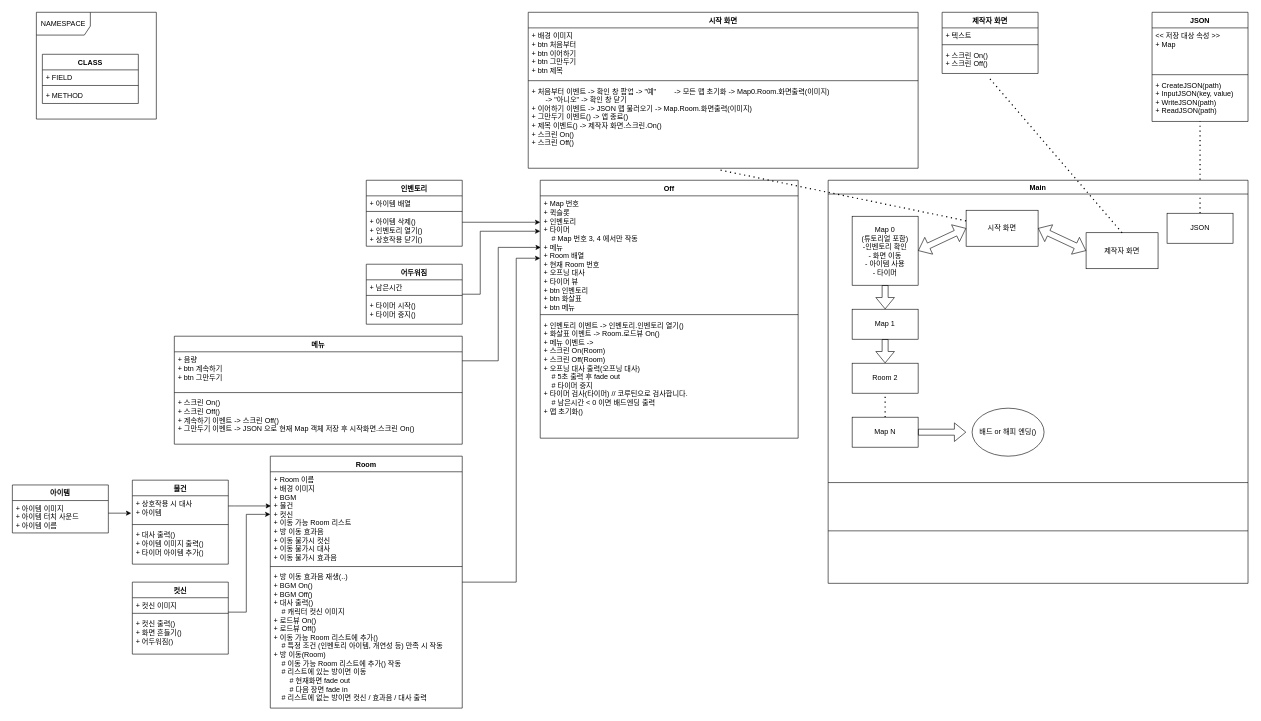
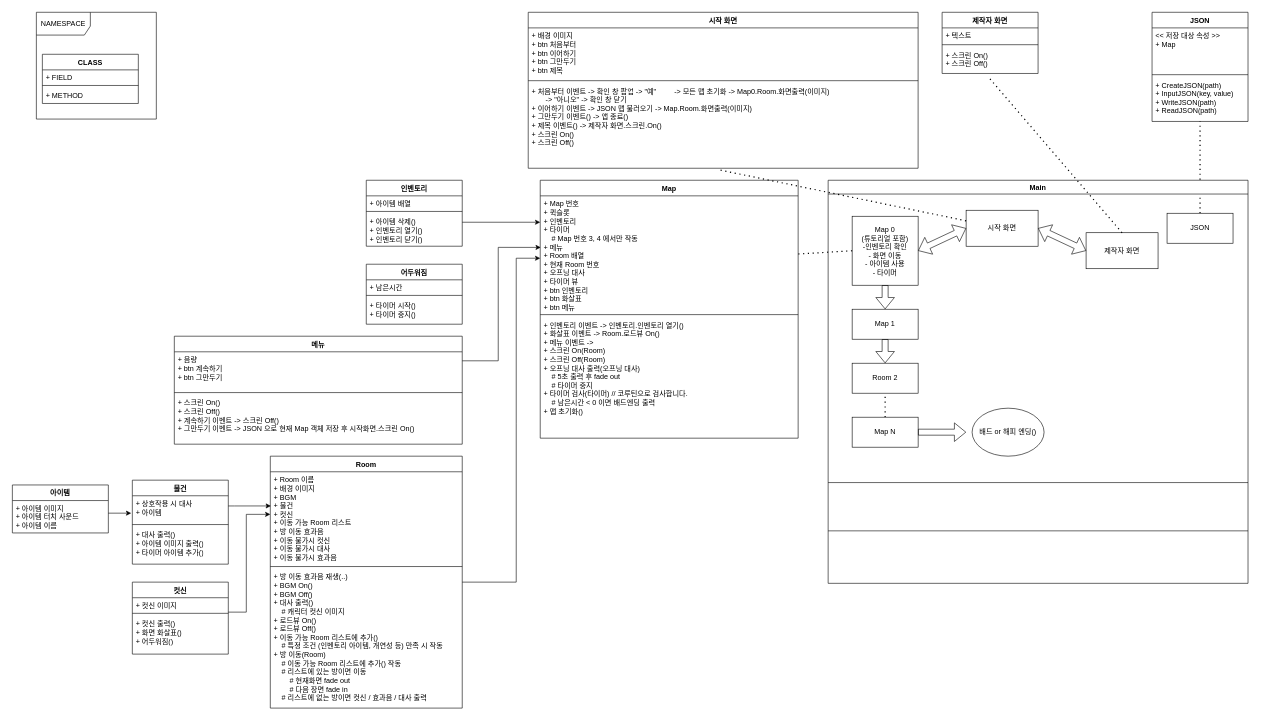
(669, 189) -> (669, 189)
(400, 231) -> (400, 231)
(480, 231) -> none
none -> (826, 252)
(162, 633) -> (162, 633)
